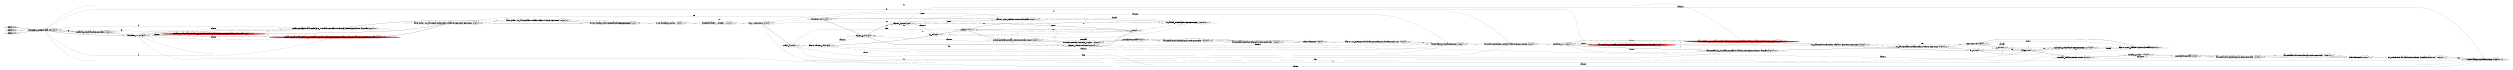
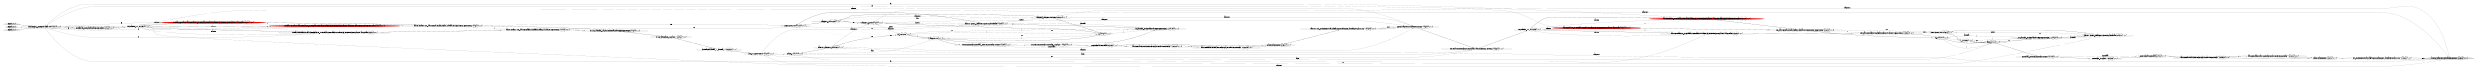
(844, 41) -> (849, 34)
